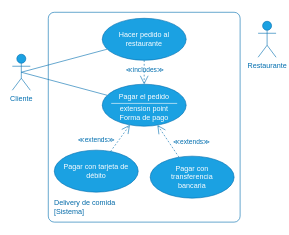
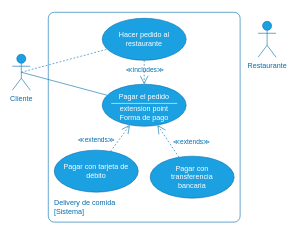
(69, 60) -> (69, 60)
